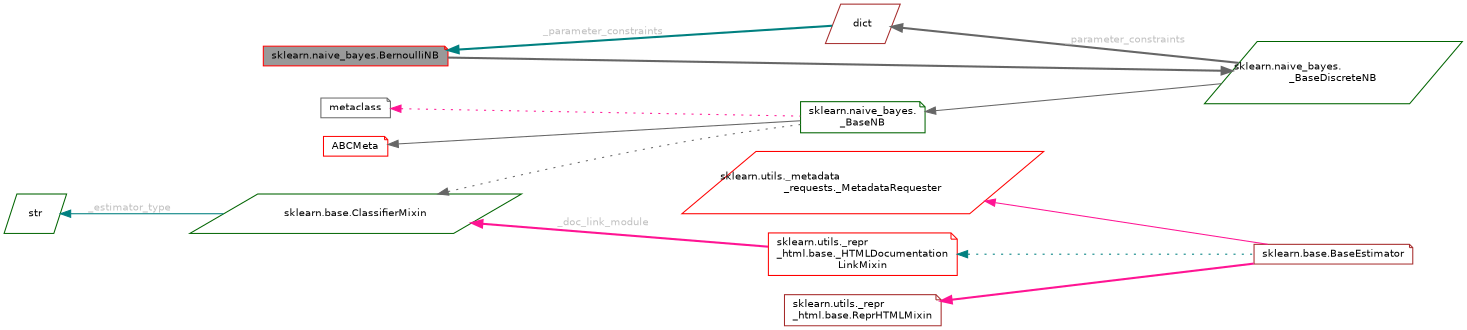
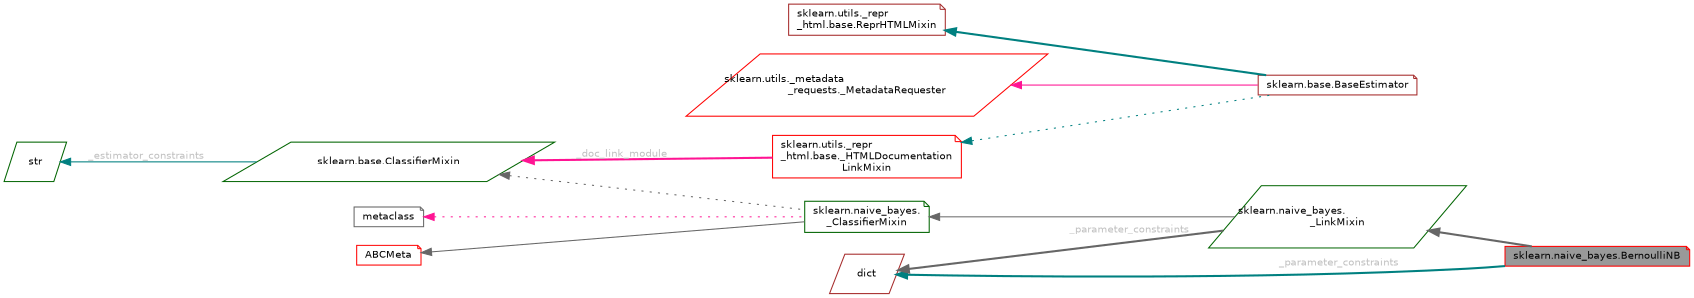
(645, 38) -> (1206, 276)
(1333, 73) -> (1338, 217)
(863, 117) -> (867, 217)
(128, 208) -> (145, 156)
(1103, 282) -> (1111, 53)
